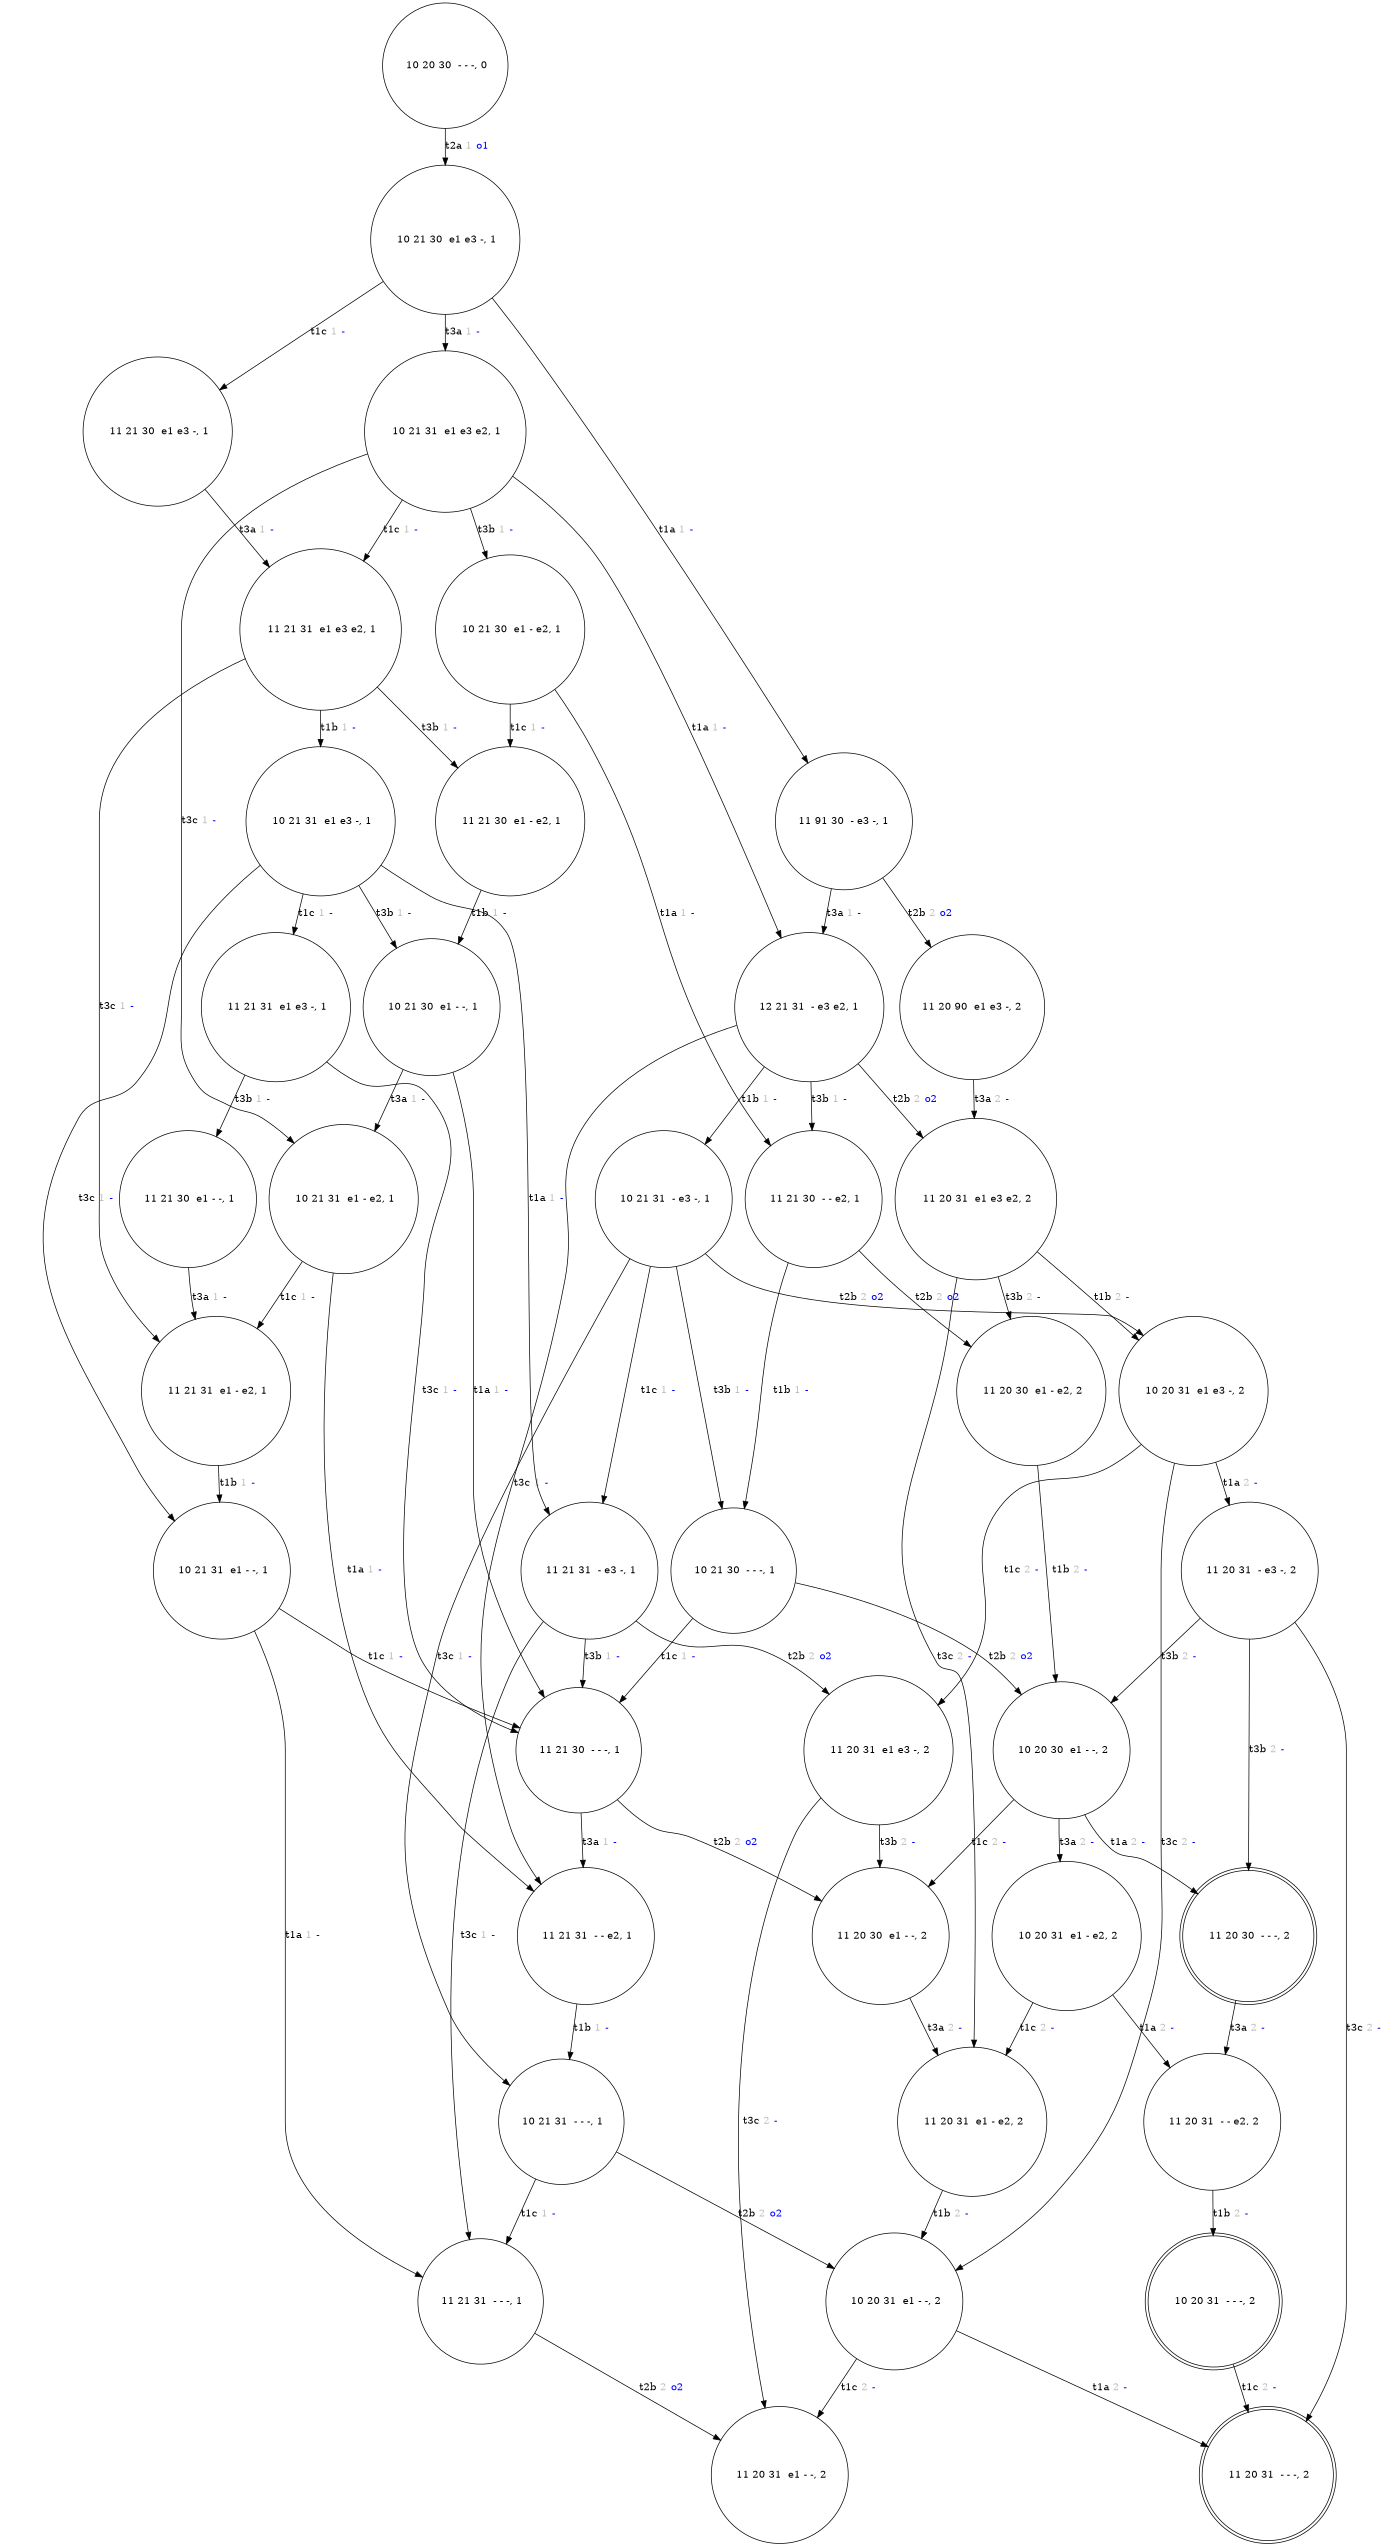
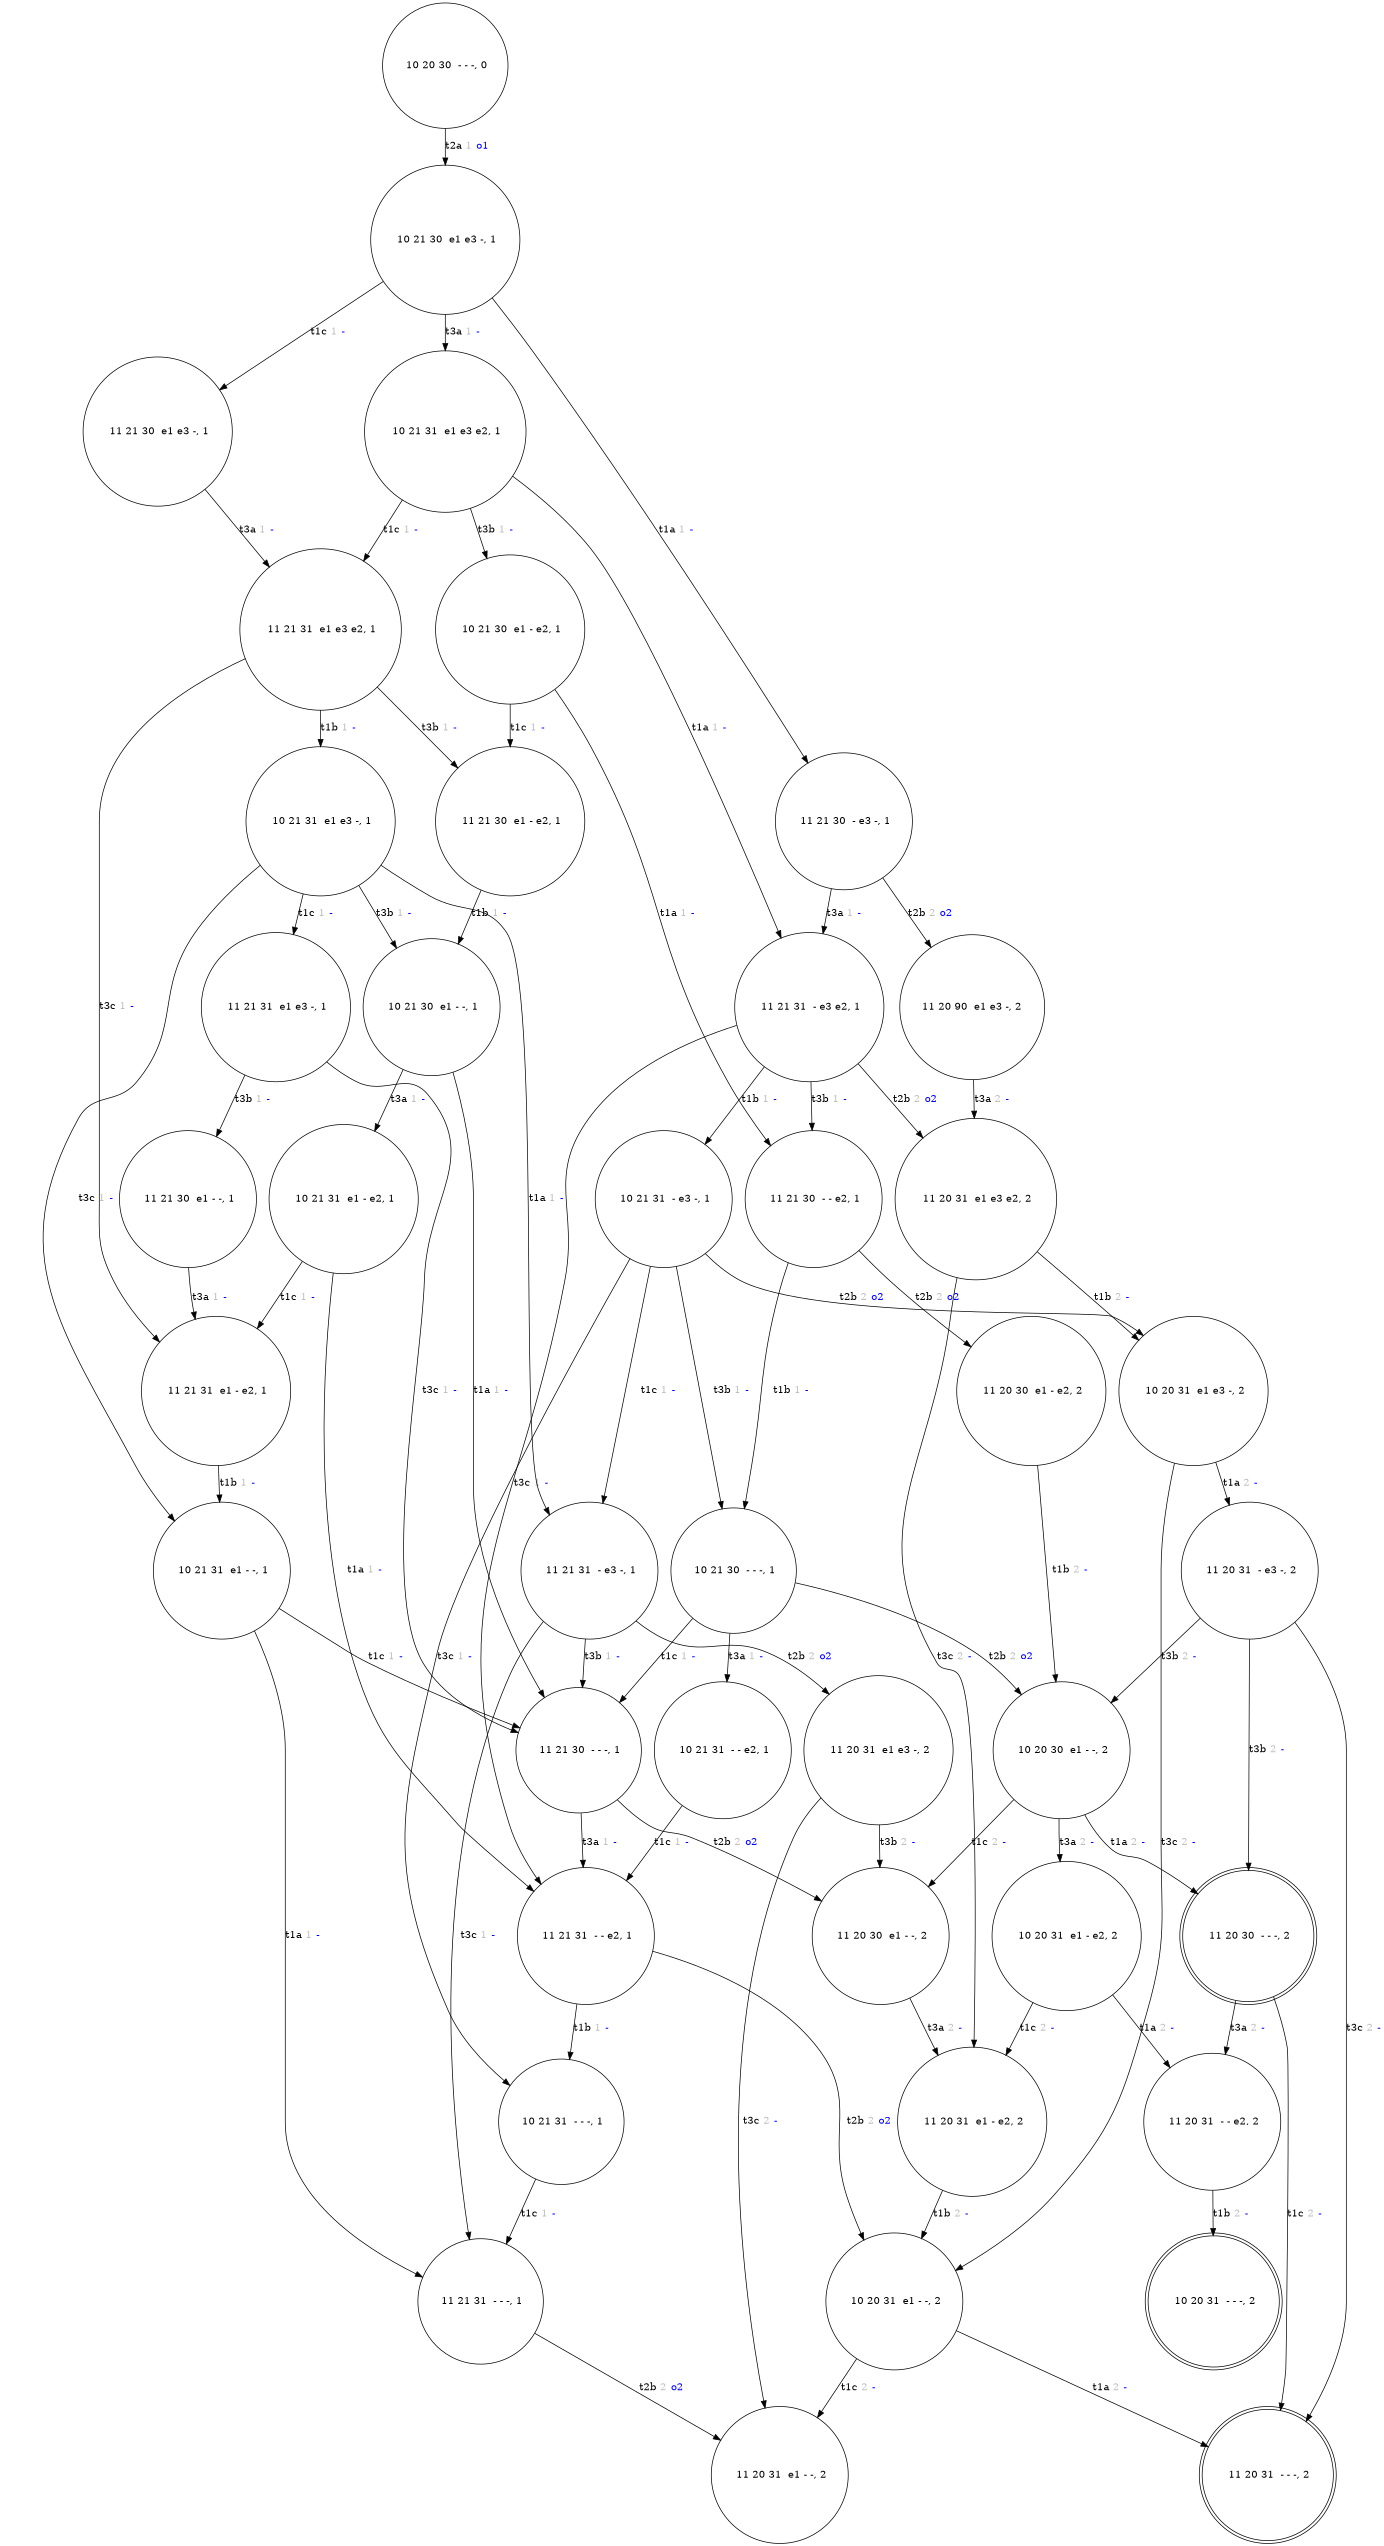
(181, 776) -> none
(844, 821) -> (844, 821)
(809, 1007) -> (809, 1007)
(1003, 1294) -> none
(988, 1529) -> none
none -> (723, 1750)
(722, 2209) -> (818, 2048)
(1240, 2385) -> (1288, 2199)
